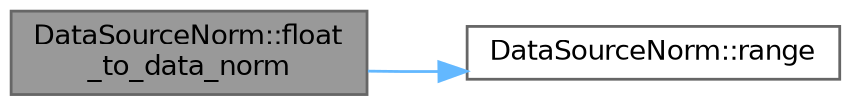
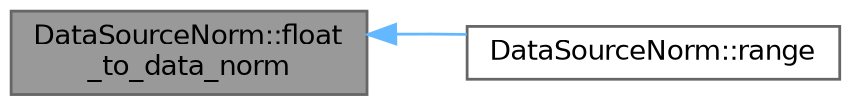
(403, 72) -> (431, 34)
